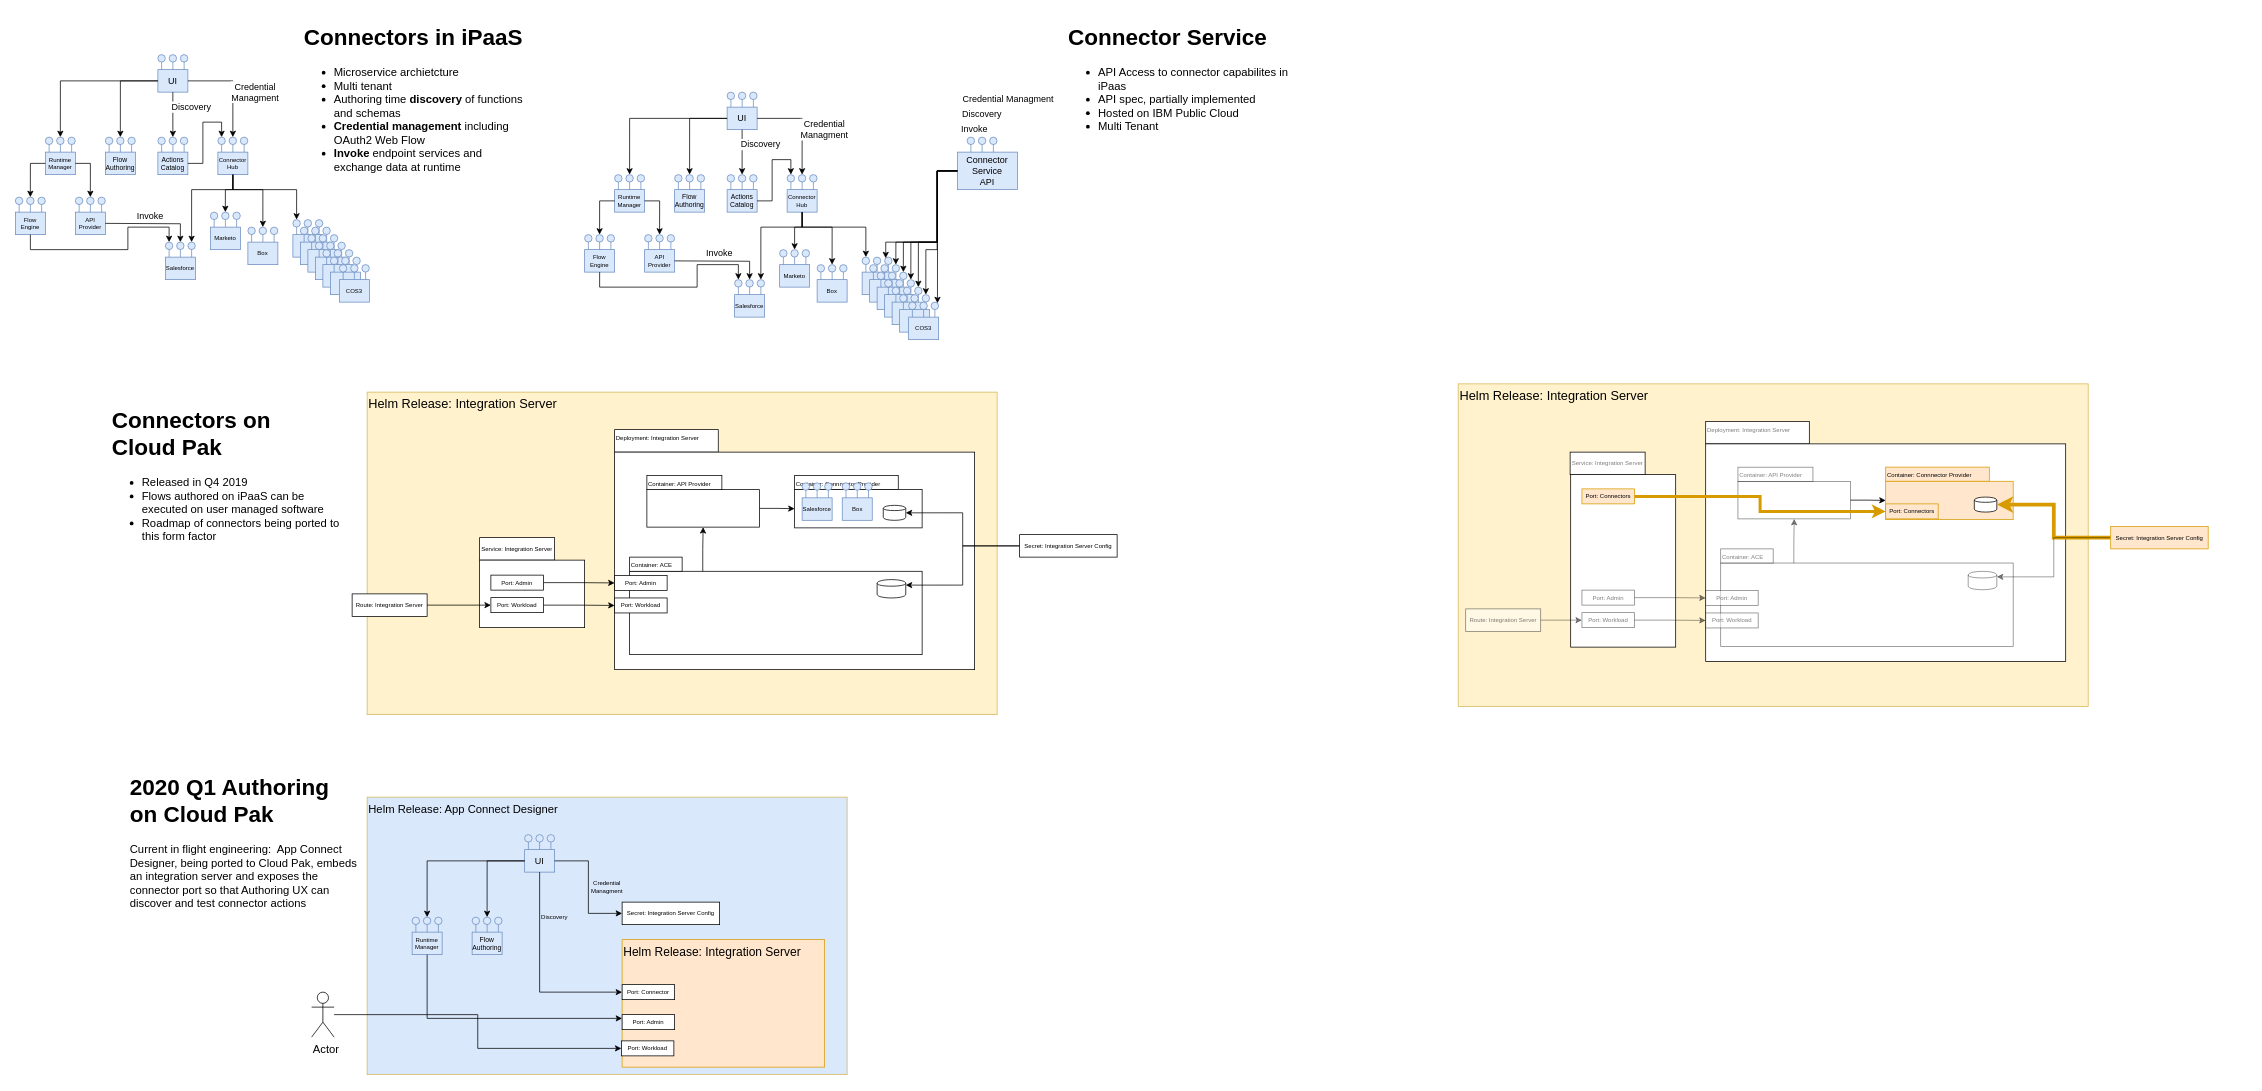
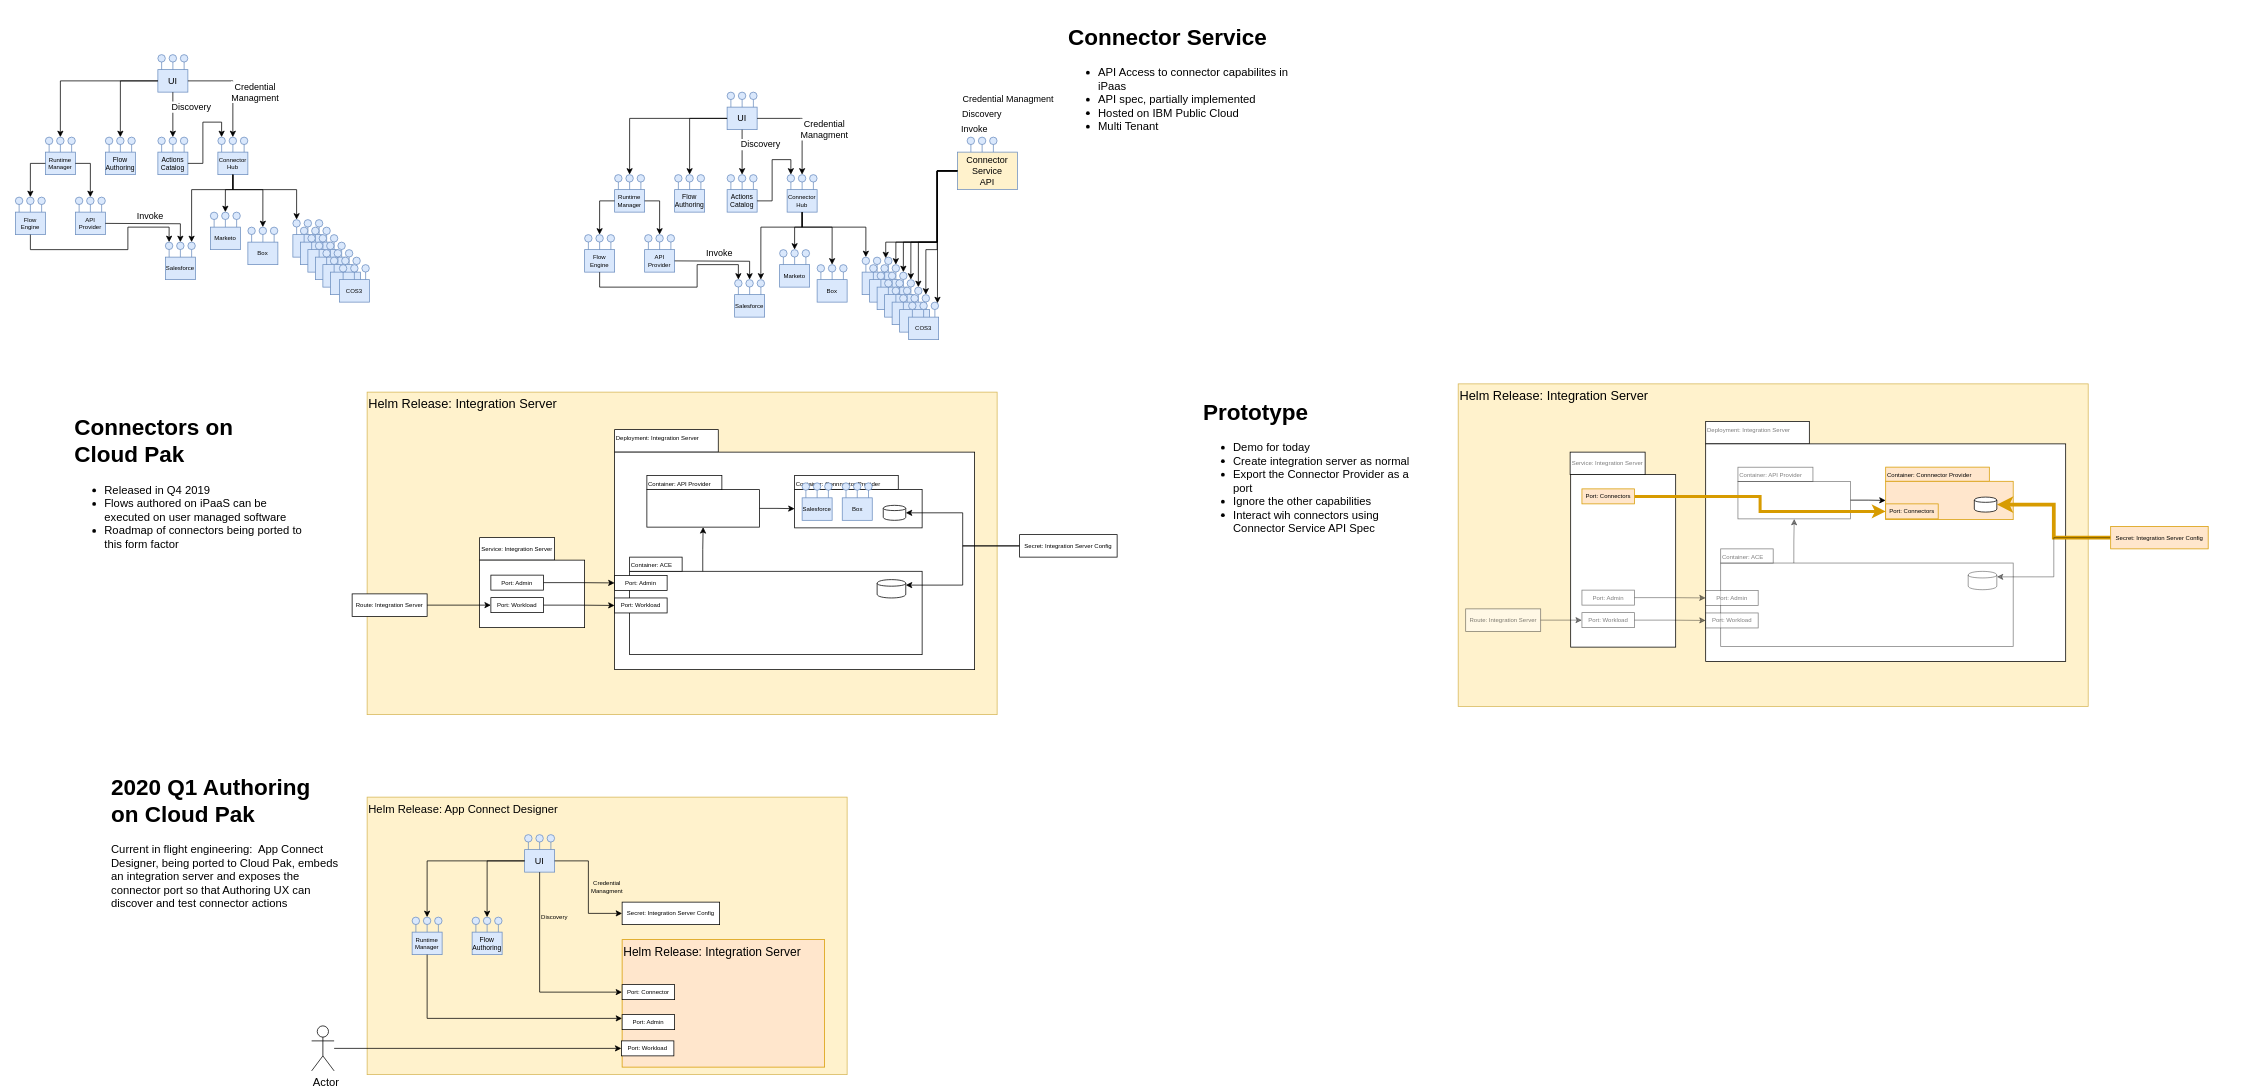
(417, 107) -> none
(987, 171) -> (987, 171)
none -> (1316, 482)
(225, 490) -> (188, 497)
(243, 856) -> (224, 856)
(607, 936) -> (607, 936)
(323, 1014) -> (323, 1048)
